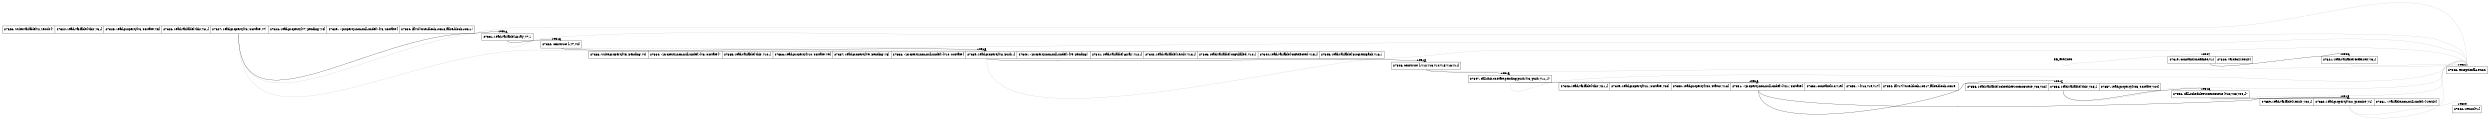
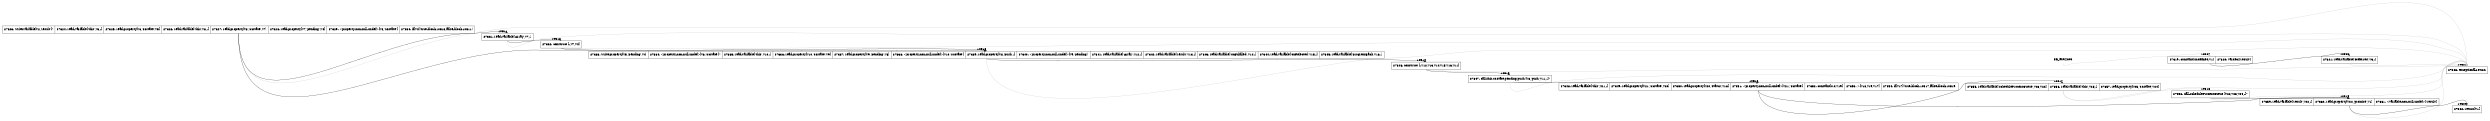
(549, 50) -> (549, 50)
(2134, 94) -> (2134, 94)
(2407, 110) -> (2407, 110)
